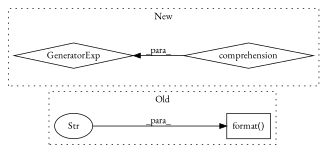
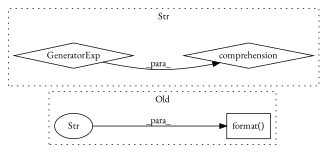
(164, 17) -> (164, 17)
(162, 56) -> (158, 70)
